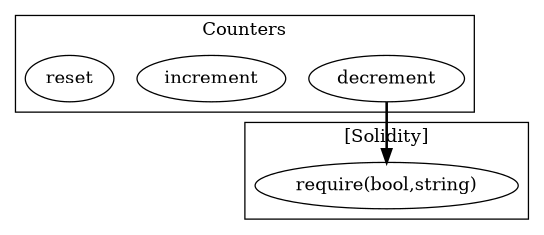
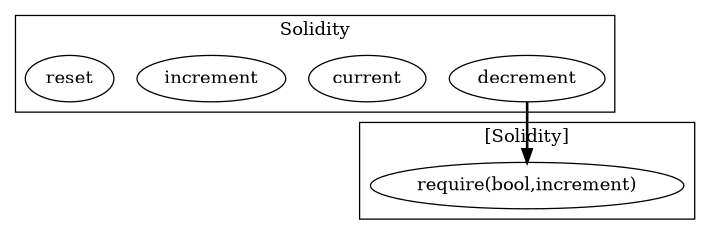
(245, 30) -> (315, 30)
none -> (367, 79)
(387, 186) -> (527, 186)
